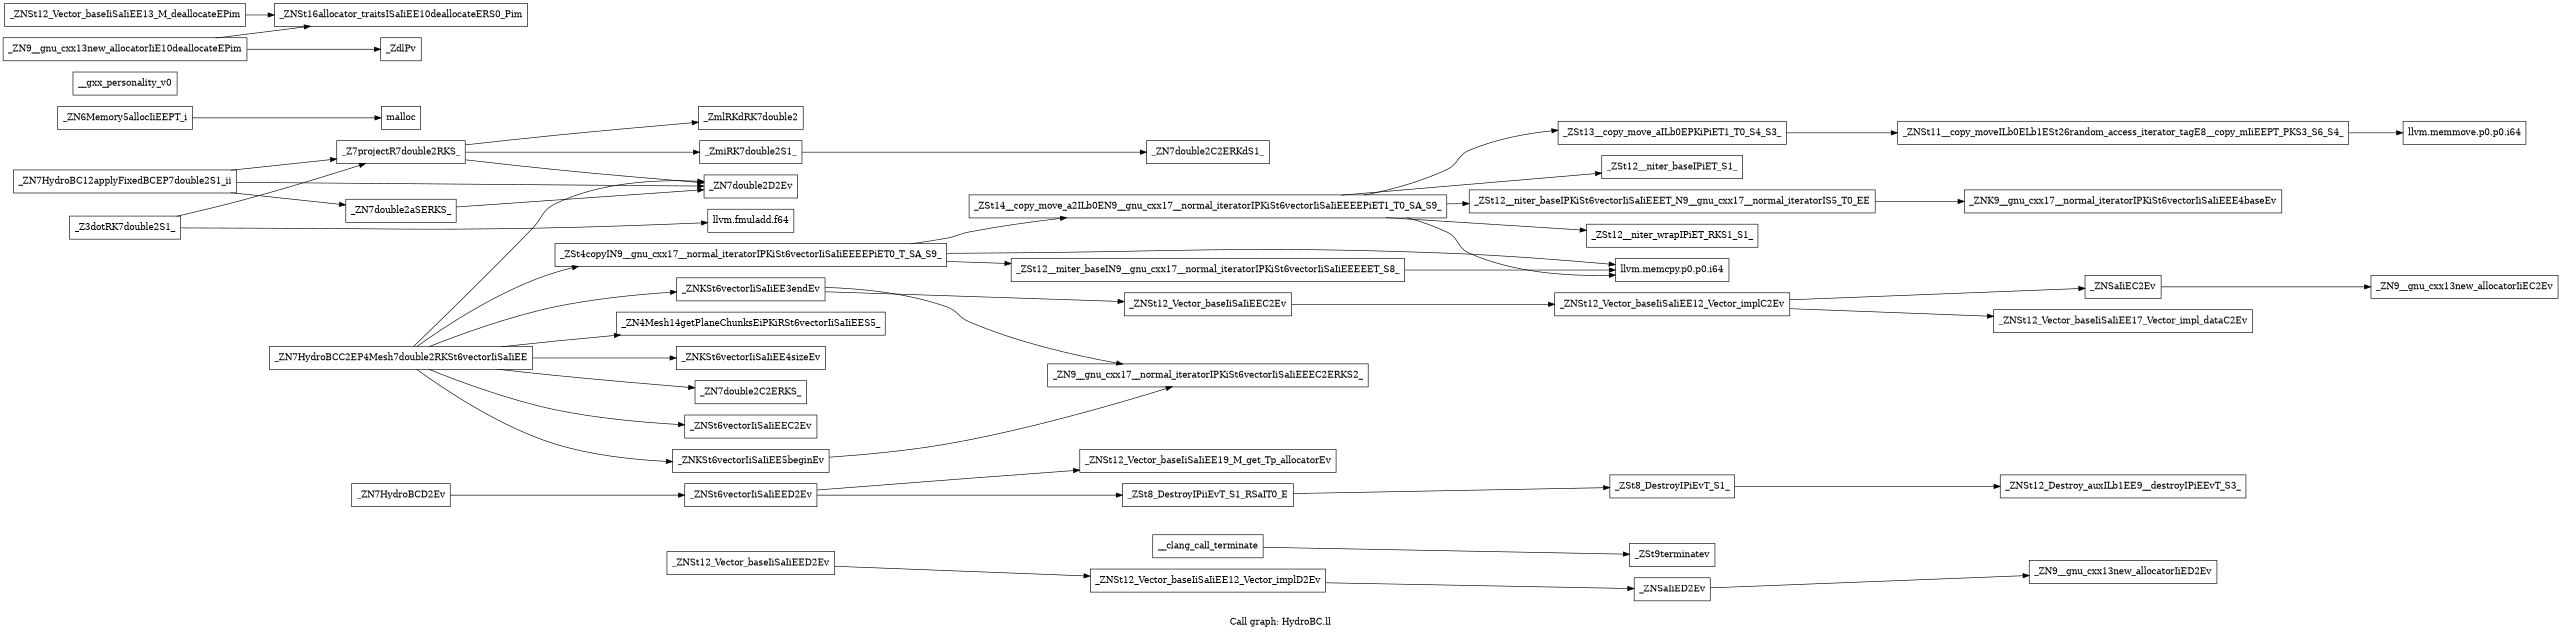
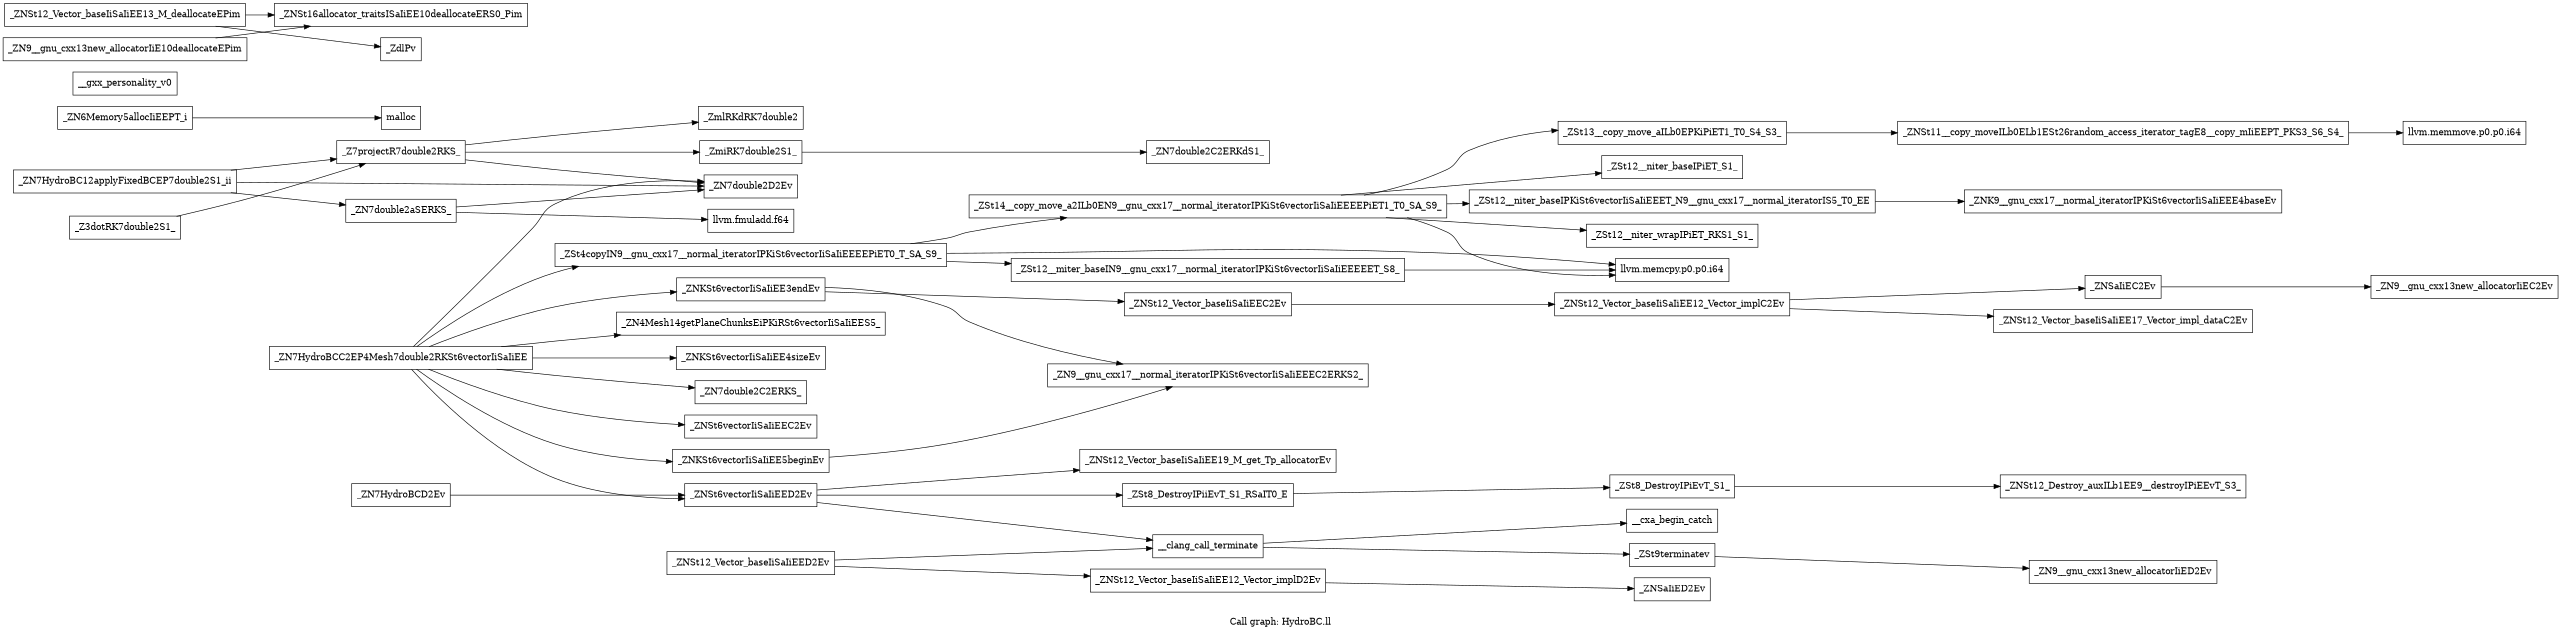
(311, 49) -> (295, 36)
(441, 229) -> (579, 216)
none -> (530, 466)
none -> (982, 521)
none -> (1672, 521)
none -> (991, 554)
(1867, 582) -> (1869, 562)
